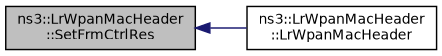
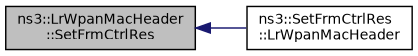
(342, 28) -> (330, 28)
